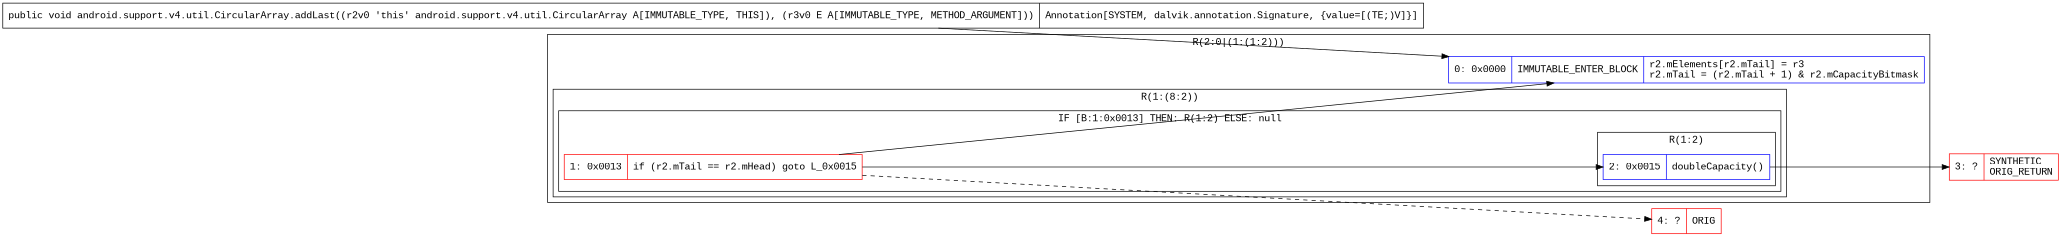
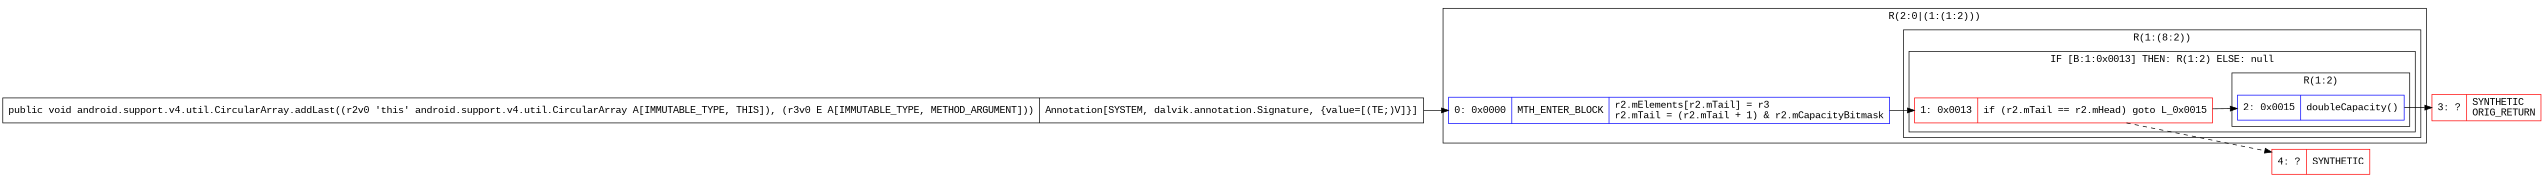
(1578, 69) -> (1560, 110)
(1193, 119) -> (1898, 110)
(1704, 221) -> (2338, 161)
